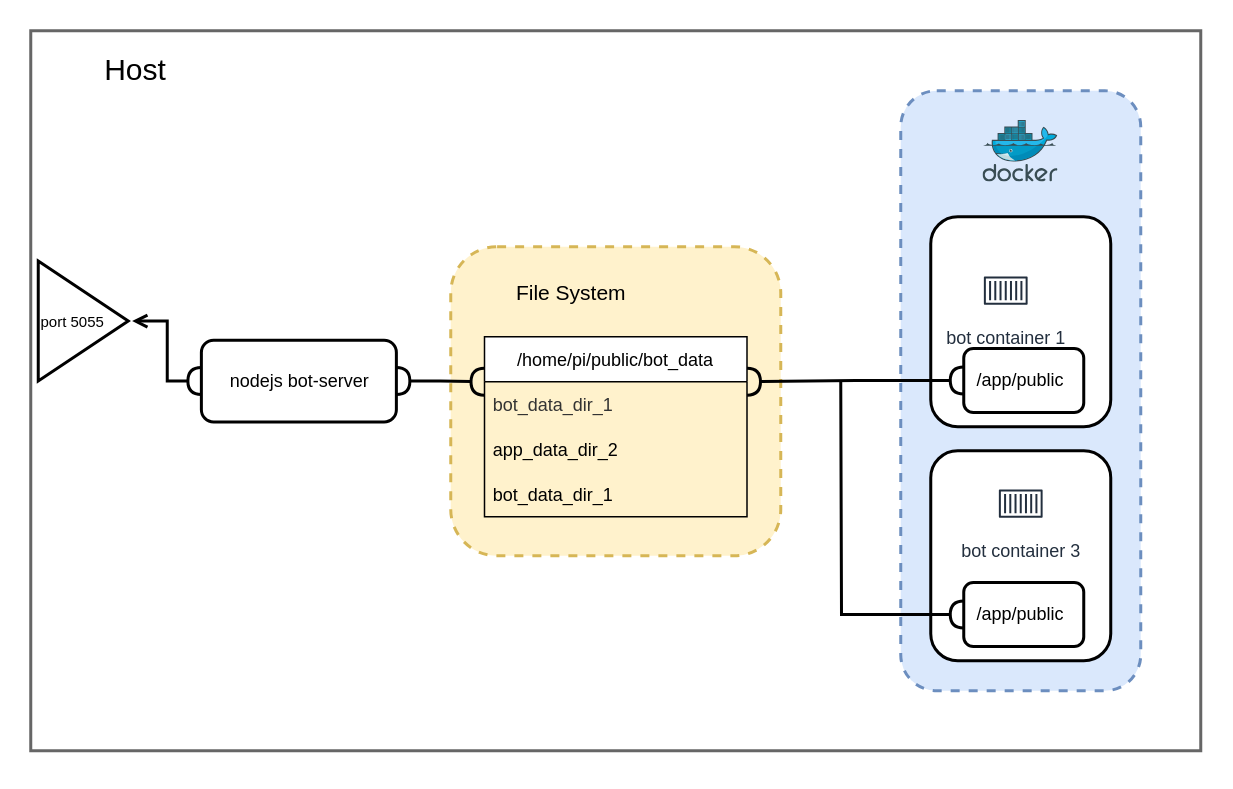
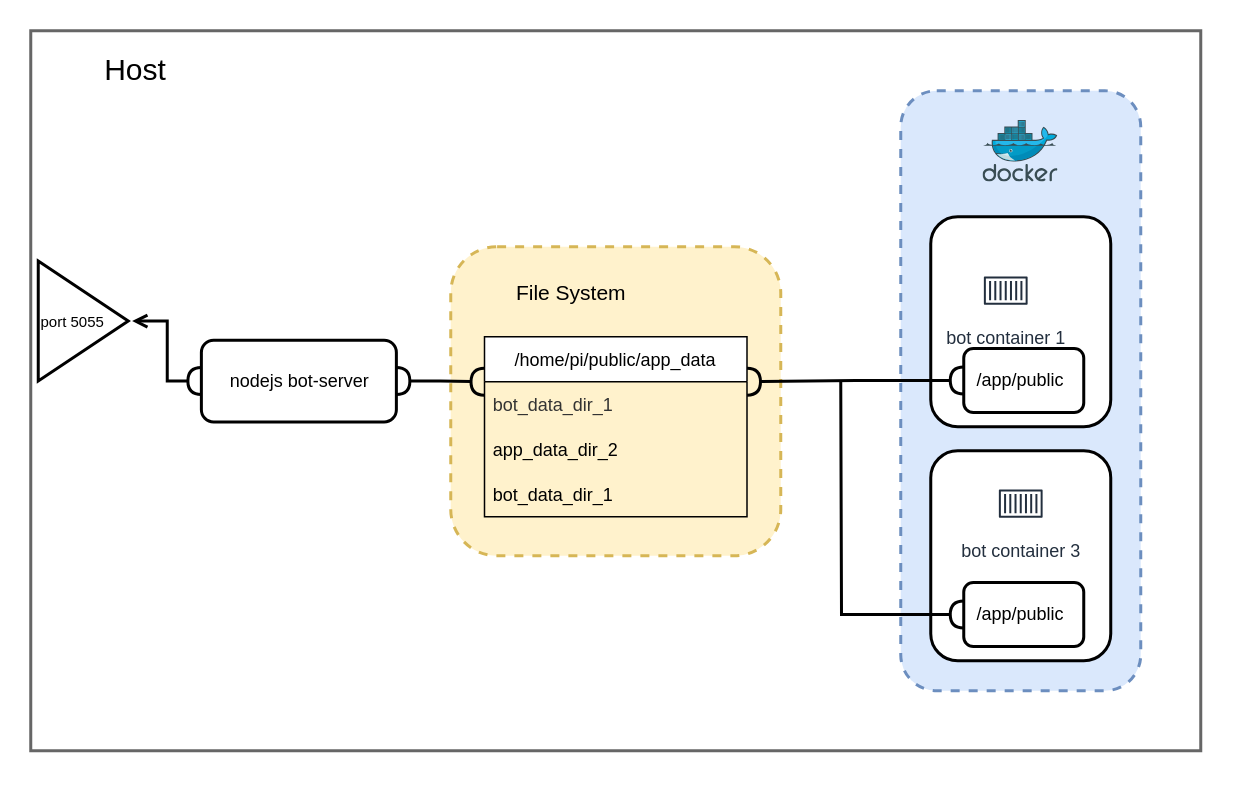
(615, 360) -> (615, 360)
